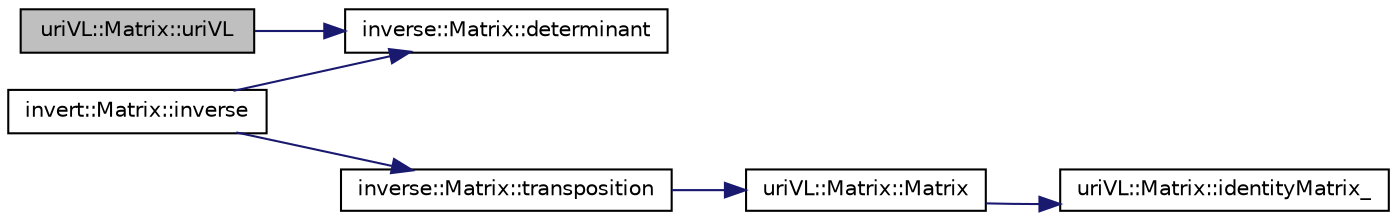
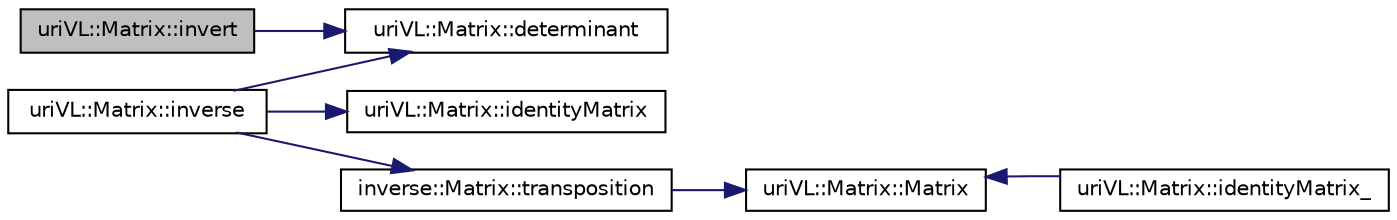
(137, 31) -> (137, 31)
(506, 31) -> (506, 31)
(137, 112) -> (137, 112)
none -> (506, 112)
(1013, 204) -> (1034, 176)
